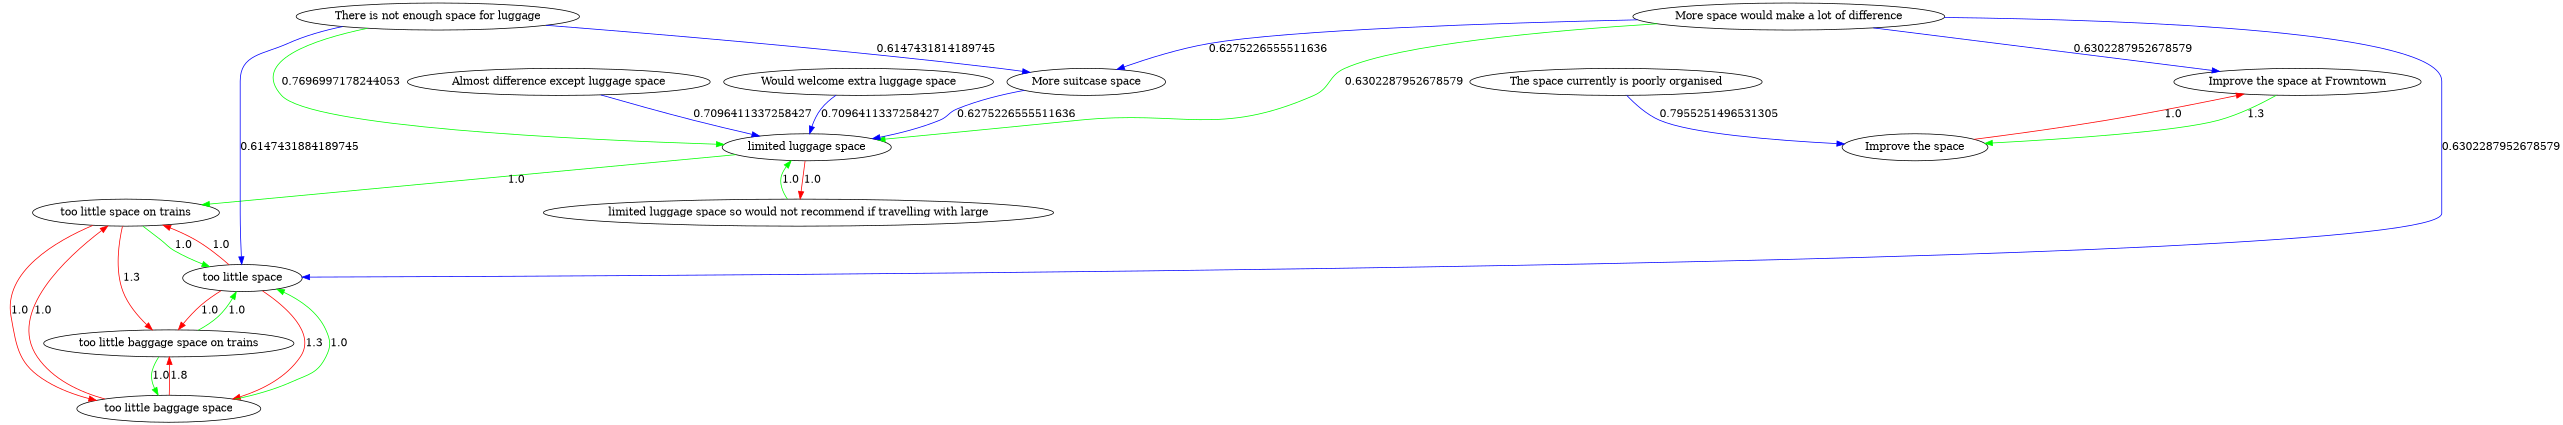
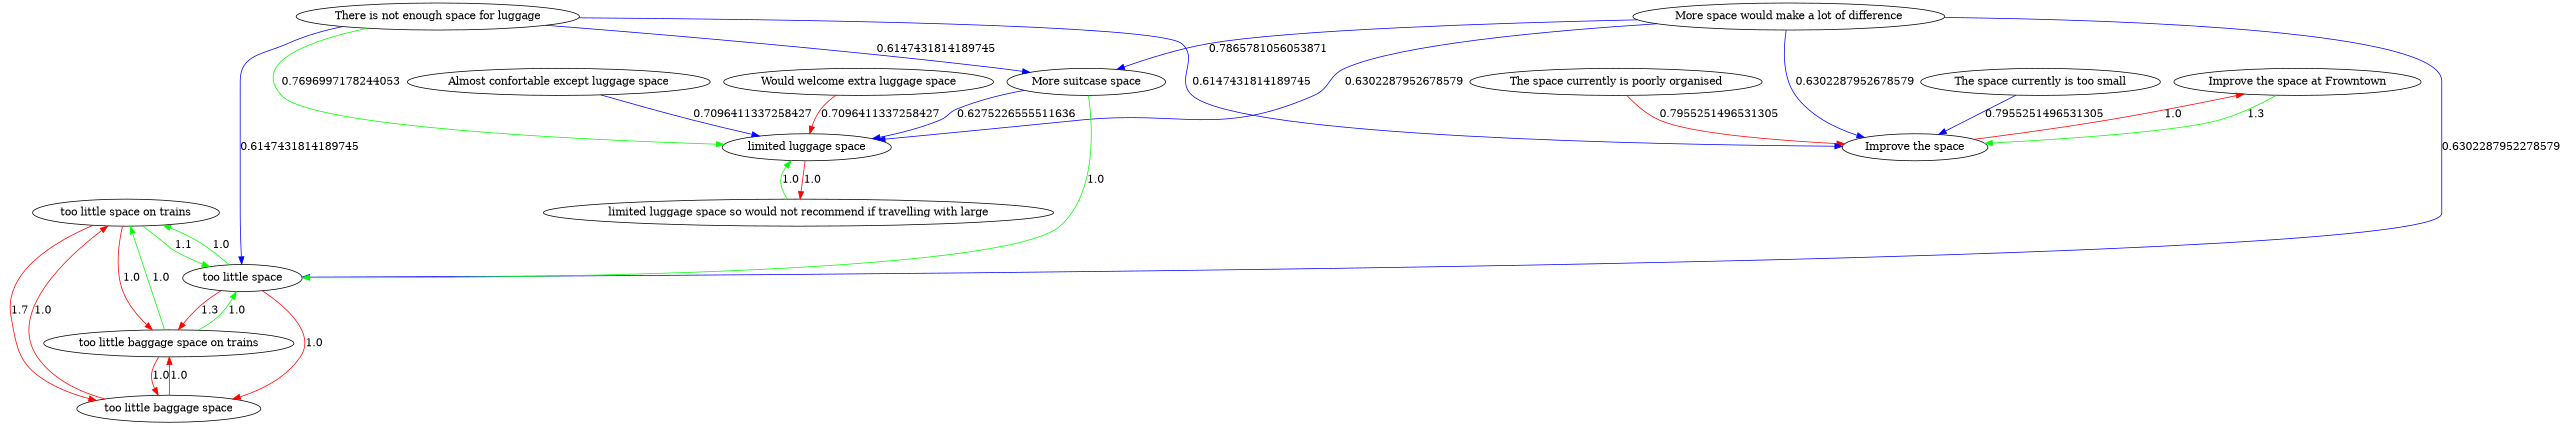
(1268, 49) -> (1268, 49)
(2043, 49) -> (1798, 98)
(559, 82) -> (559, 82)
none -> (2041, 82)
none -> (1188, 90)
(821, 109) -> (821, 109)
(1279, 109) -> (1279, 109)
(1727, 134) -> (1727, 134)
(300, 147) -> (300, 147)
(2501, 147) -> (2501, 147)
(473, 179) -> (149, 282)
(201, 244) -> (201, 244)
(183, 245) -> (183, 245)
(132, 278) -> (132, 278)
(20, 311) -> (20, 311)
(210, 311) -> (210, 311)
(314, 343) -> (314, 343)
(321, 364) -> (757, 269)
(152, 372) -> (152, 372)
(179, 376) -> (179, 376)
